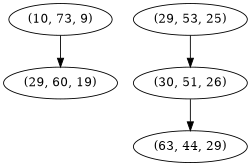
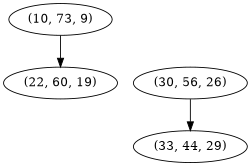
(190, 19) -> none
(61, 83) -> (61, 83)
(190, 83) -> (190, 83)
(190, 147) -> (190, 147)
